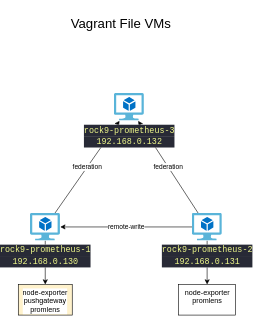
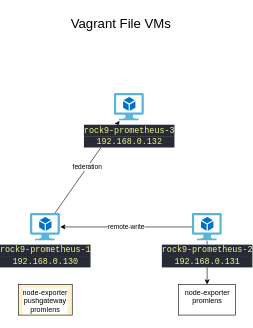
(177, 180) -> none
(45, 279) -> none
